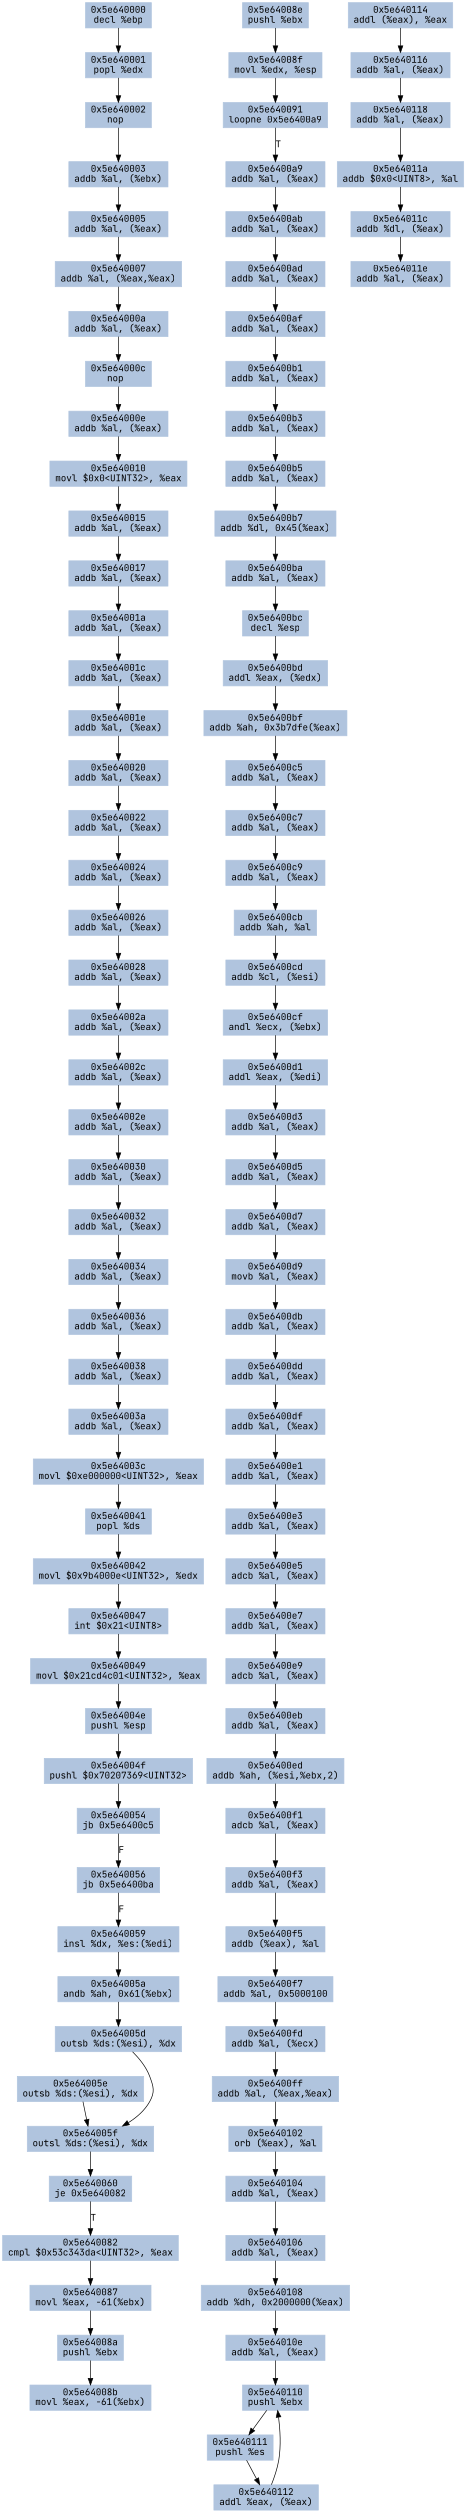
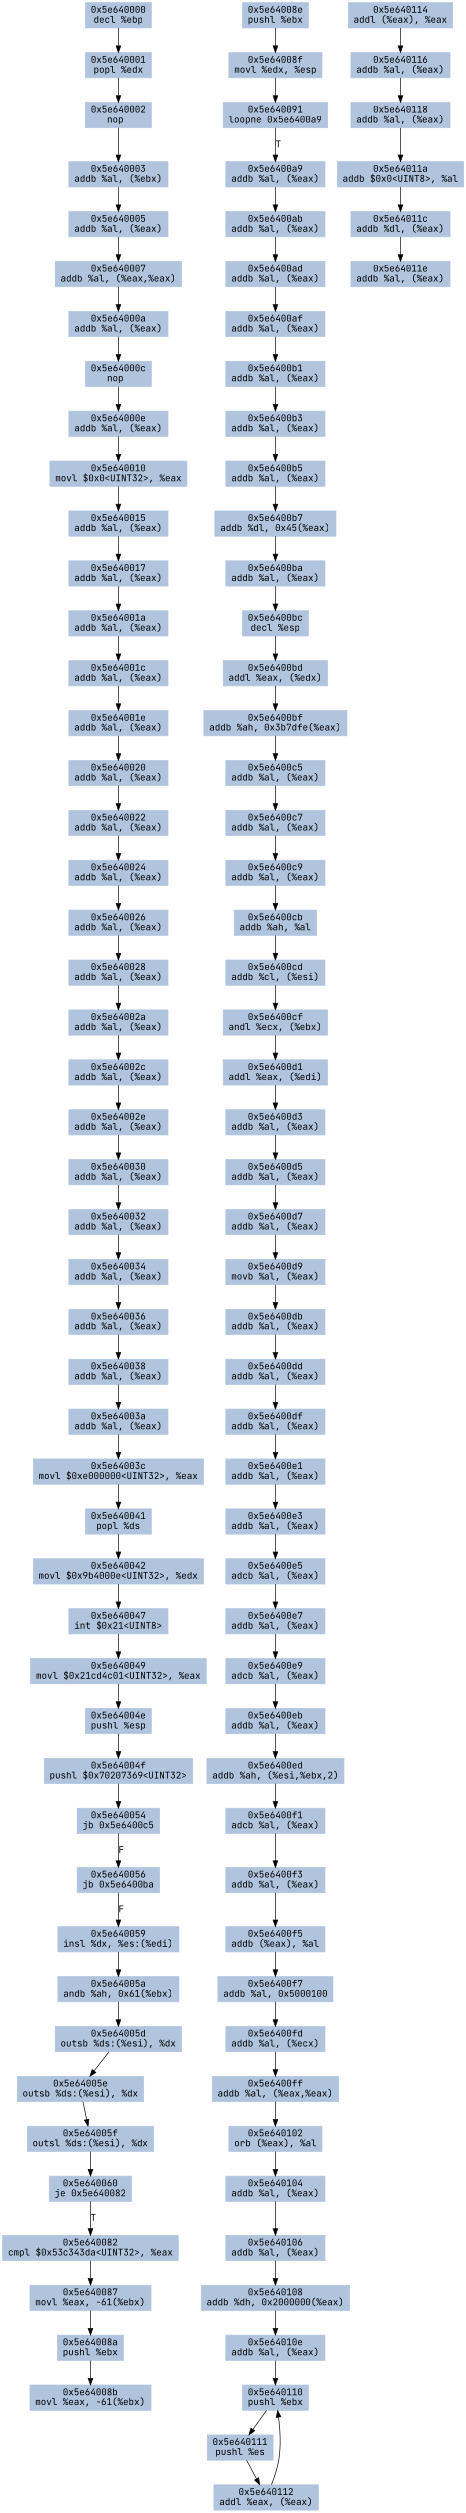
(153, 2089) -> (102, 2061)
